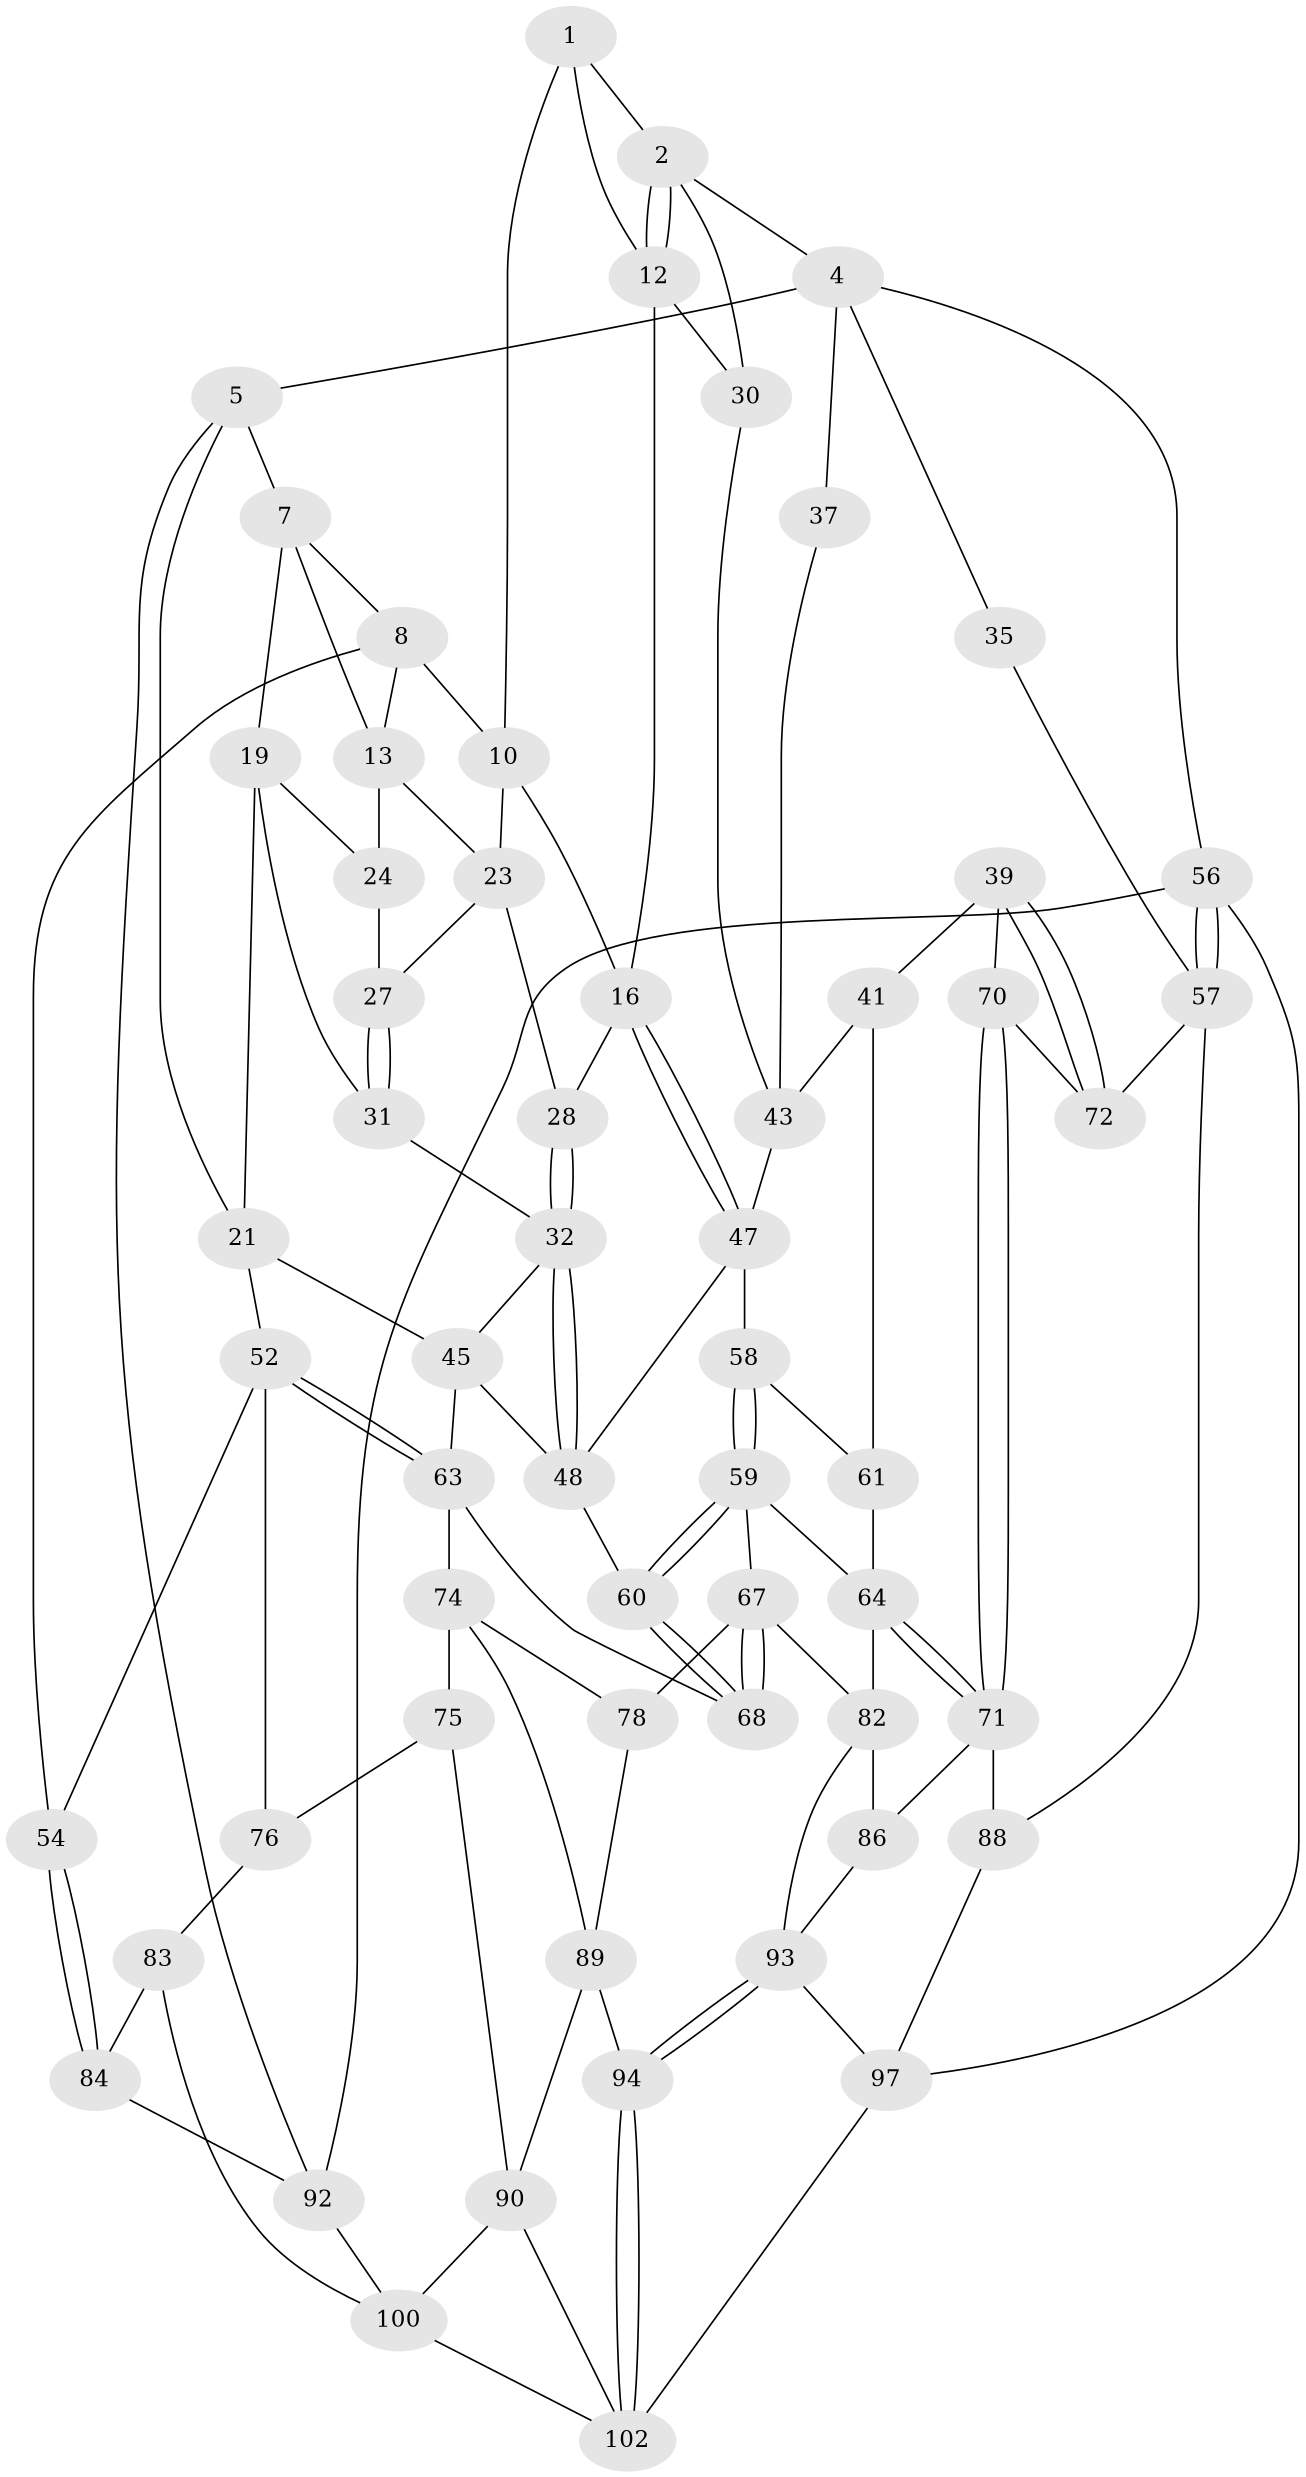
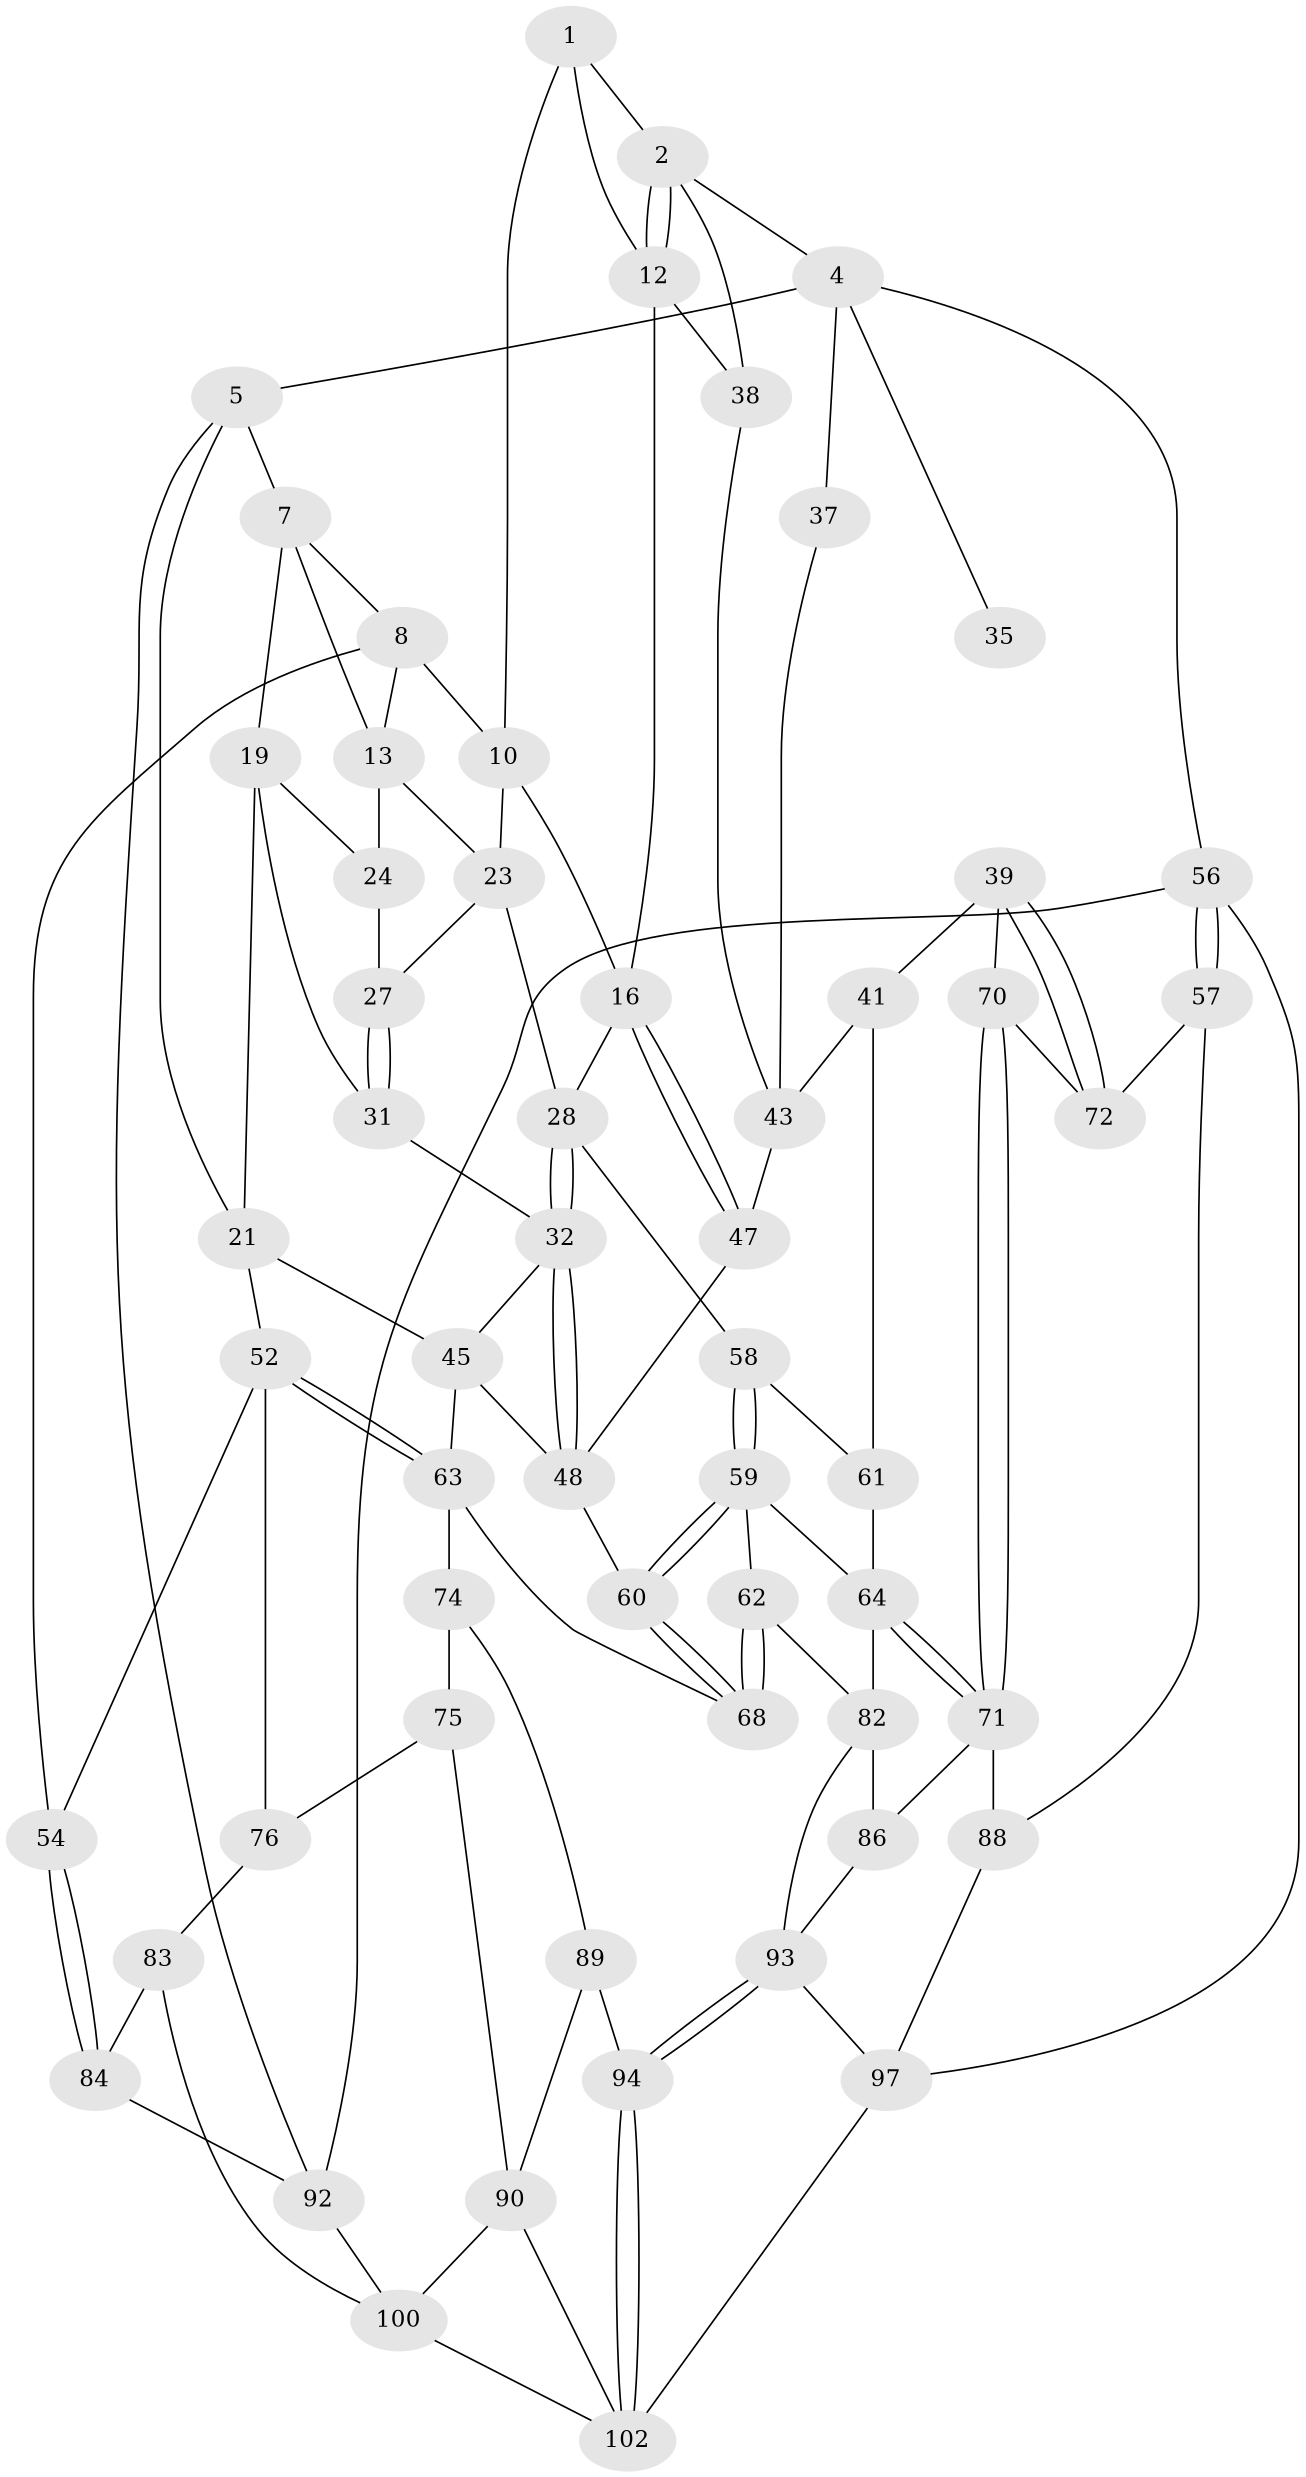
(746, 397) -> (746, 397)
(1096, 821) -> none
(745, 1299) -> (654, 1239)
(753, 1599) -> (753, 1599)
(633, 1720) -> none
